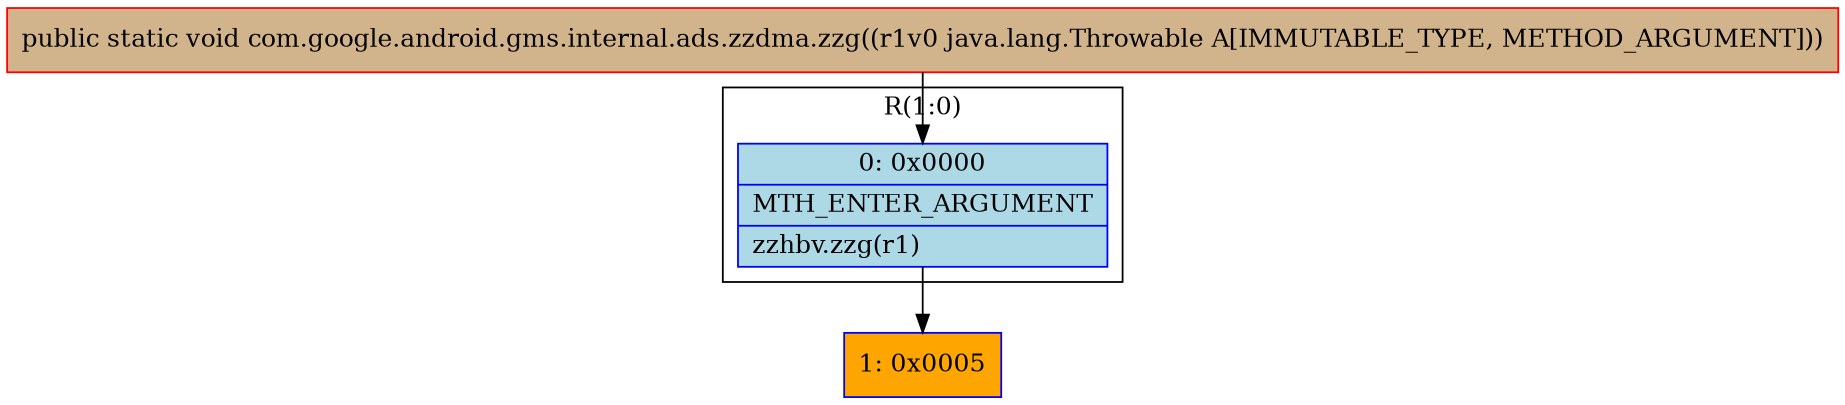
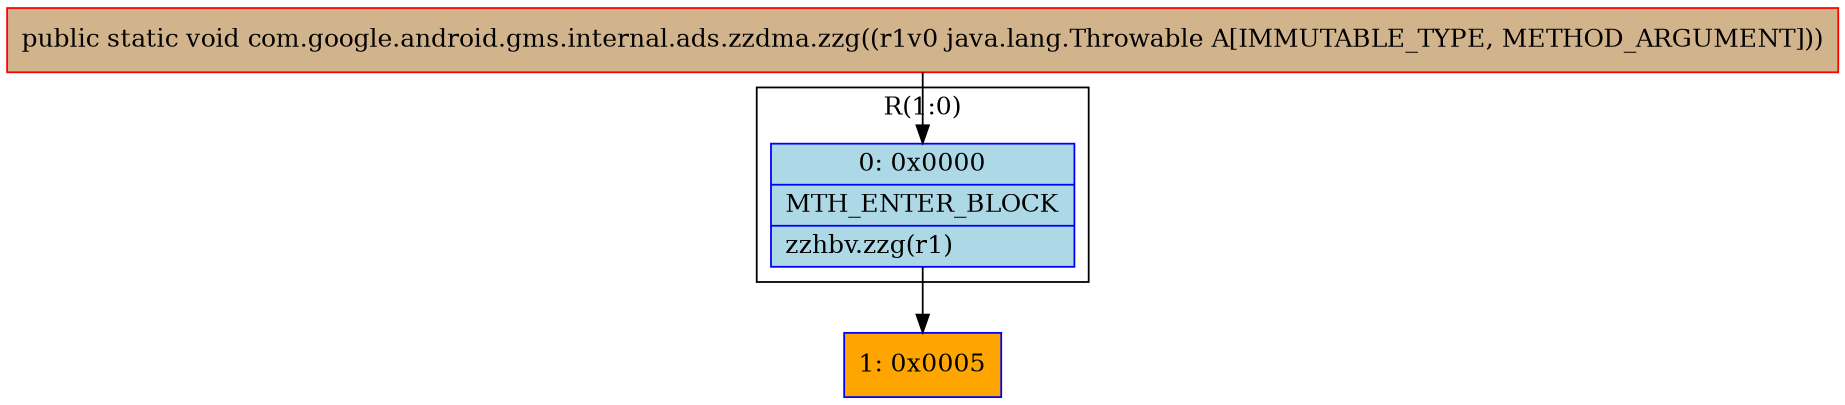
(923, 204) -> (923, 204)
